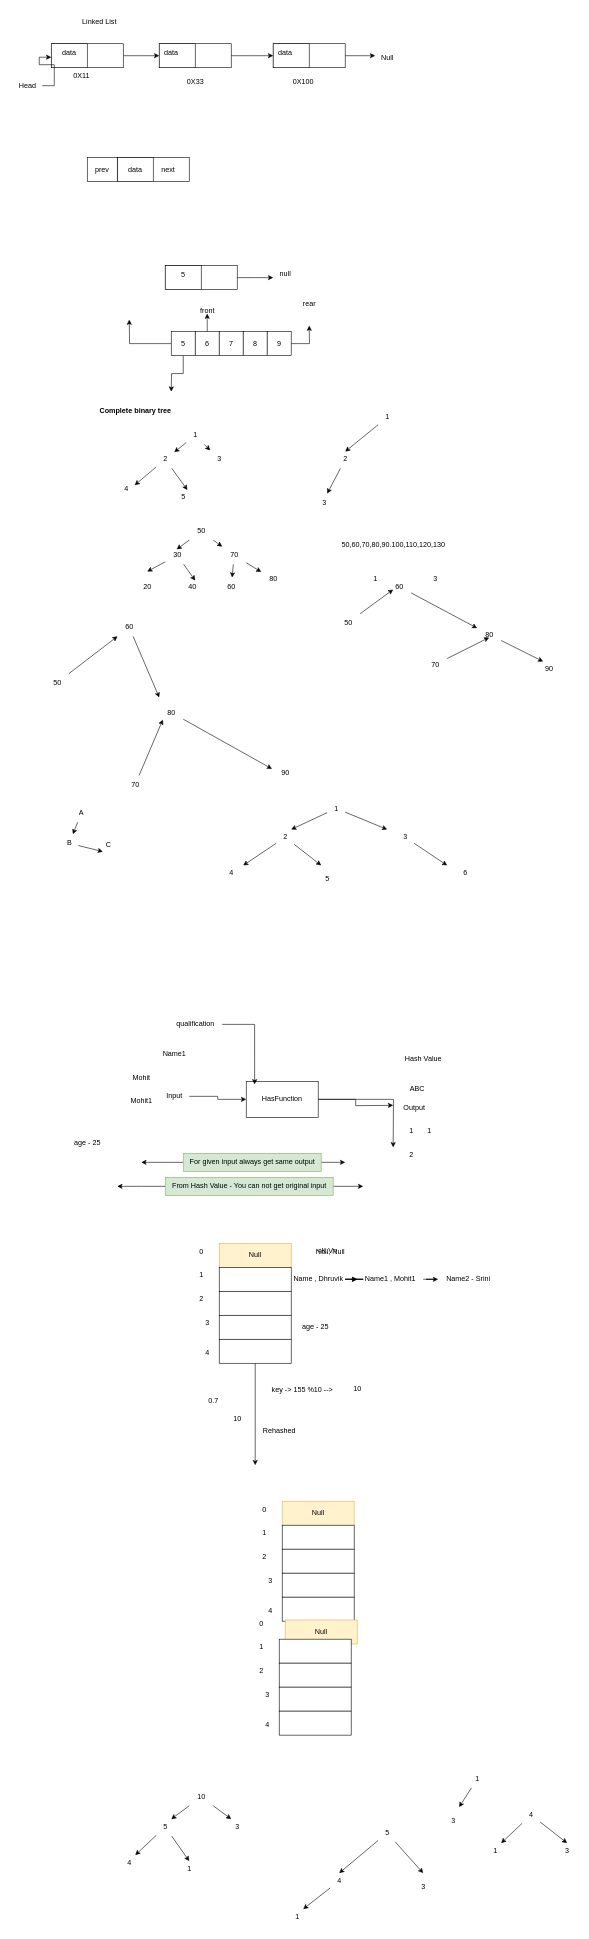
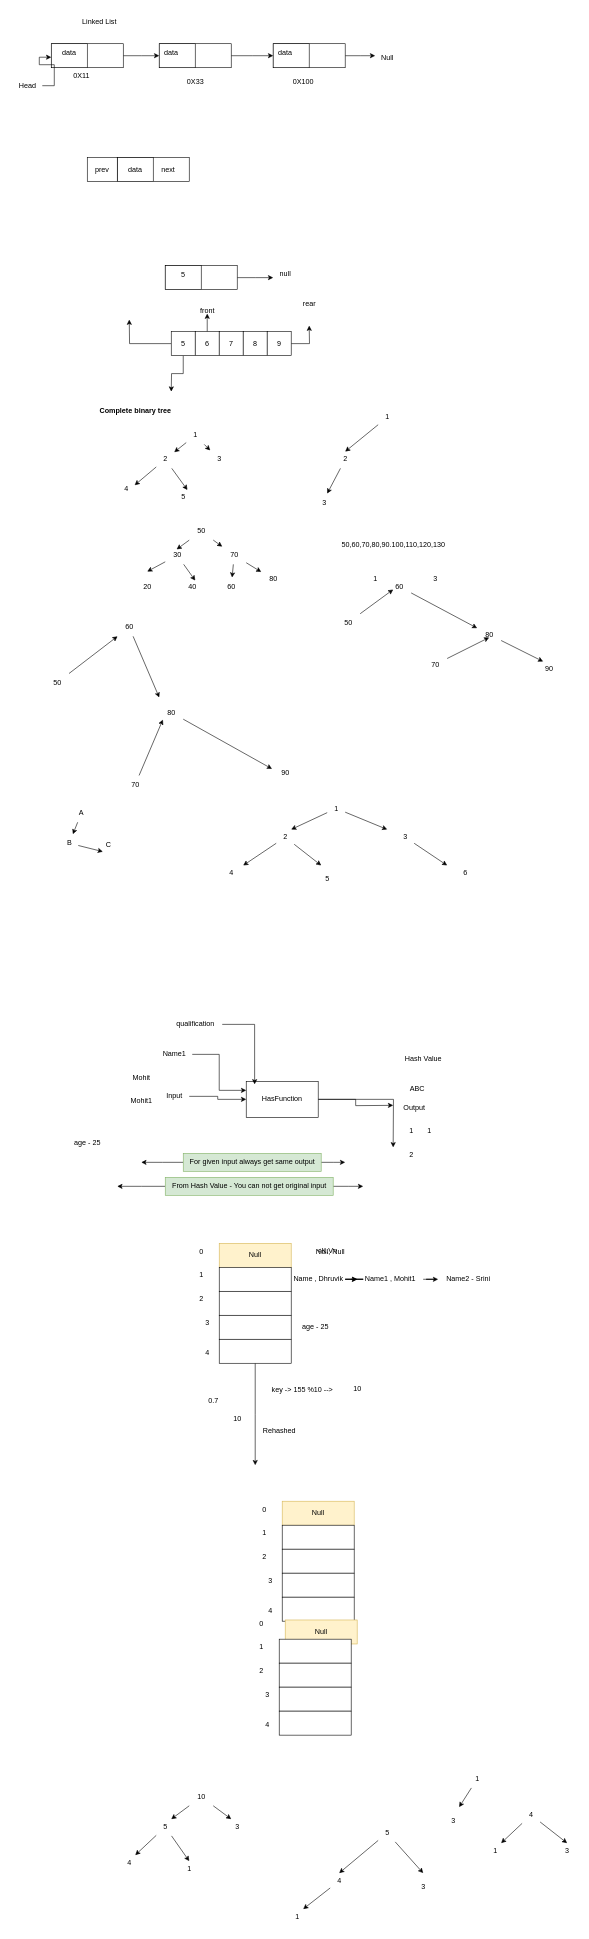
none -> (206, 1055)
